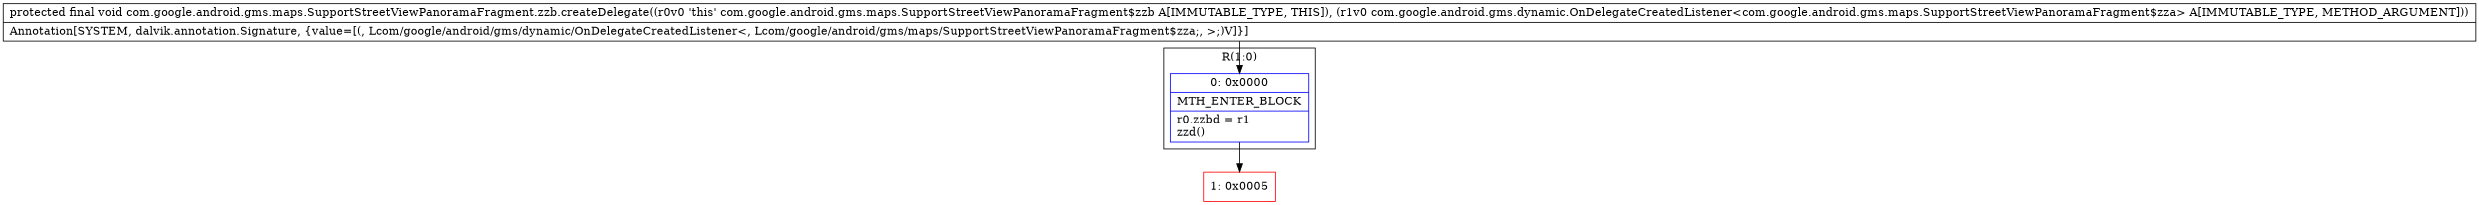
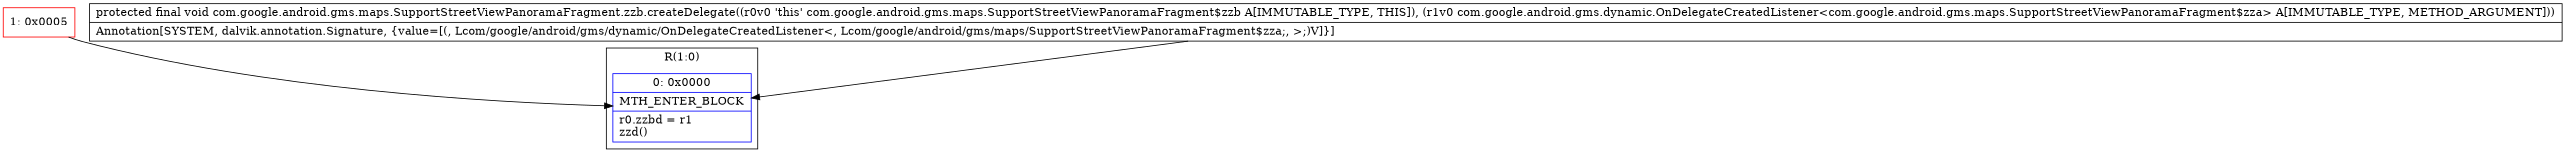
(1240, 154) -> (334, 86)
